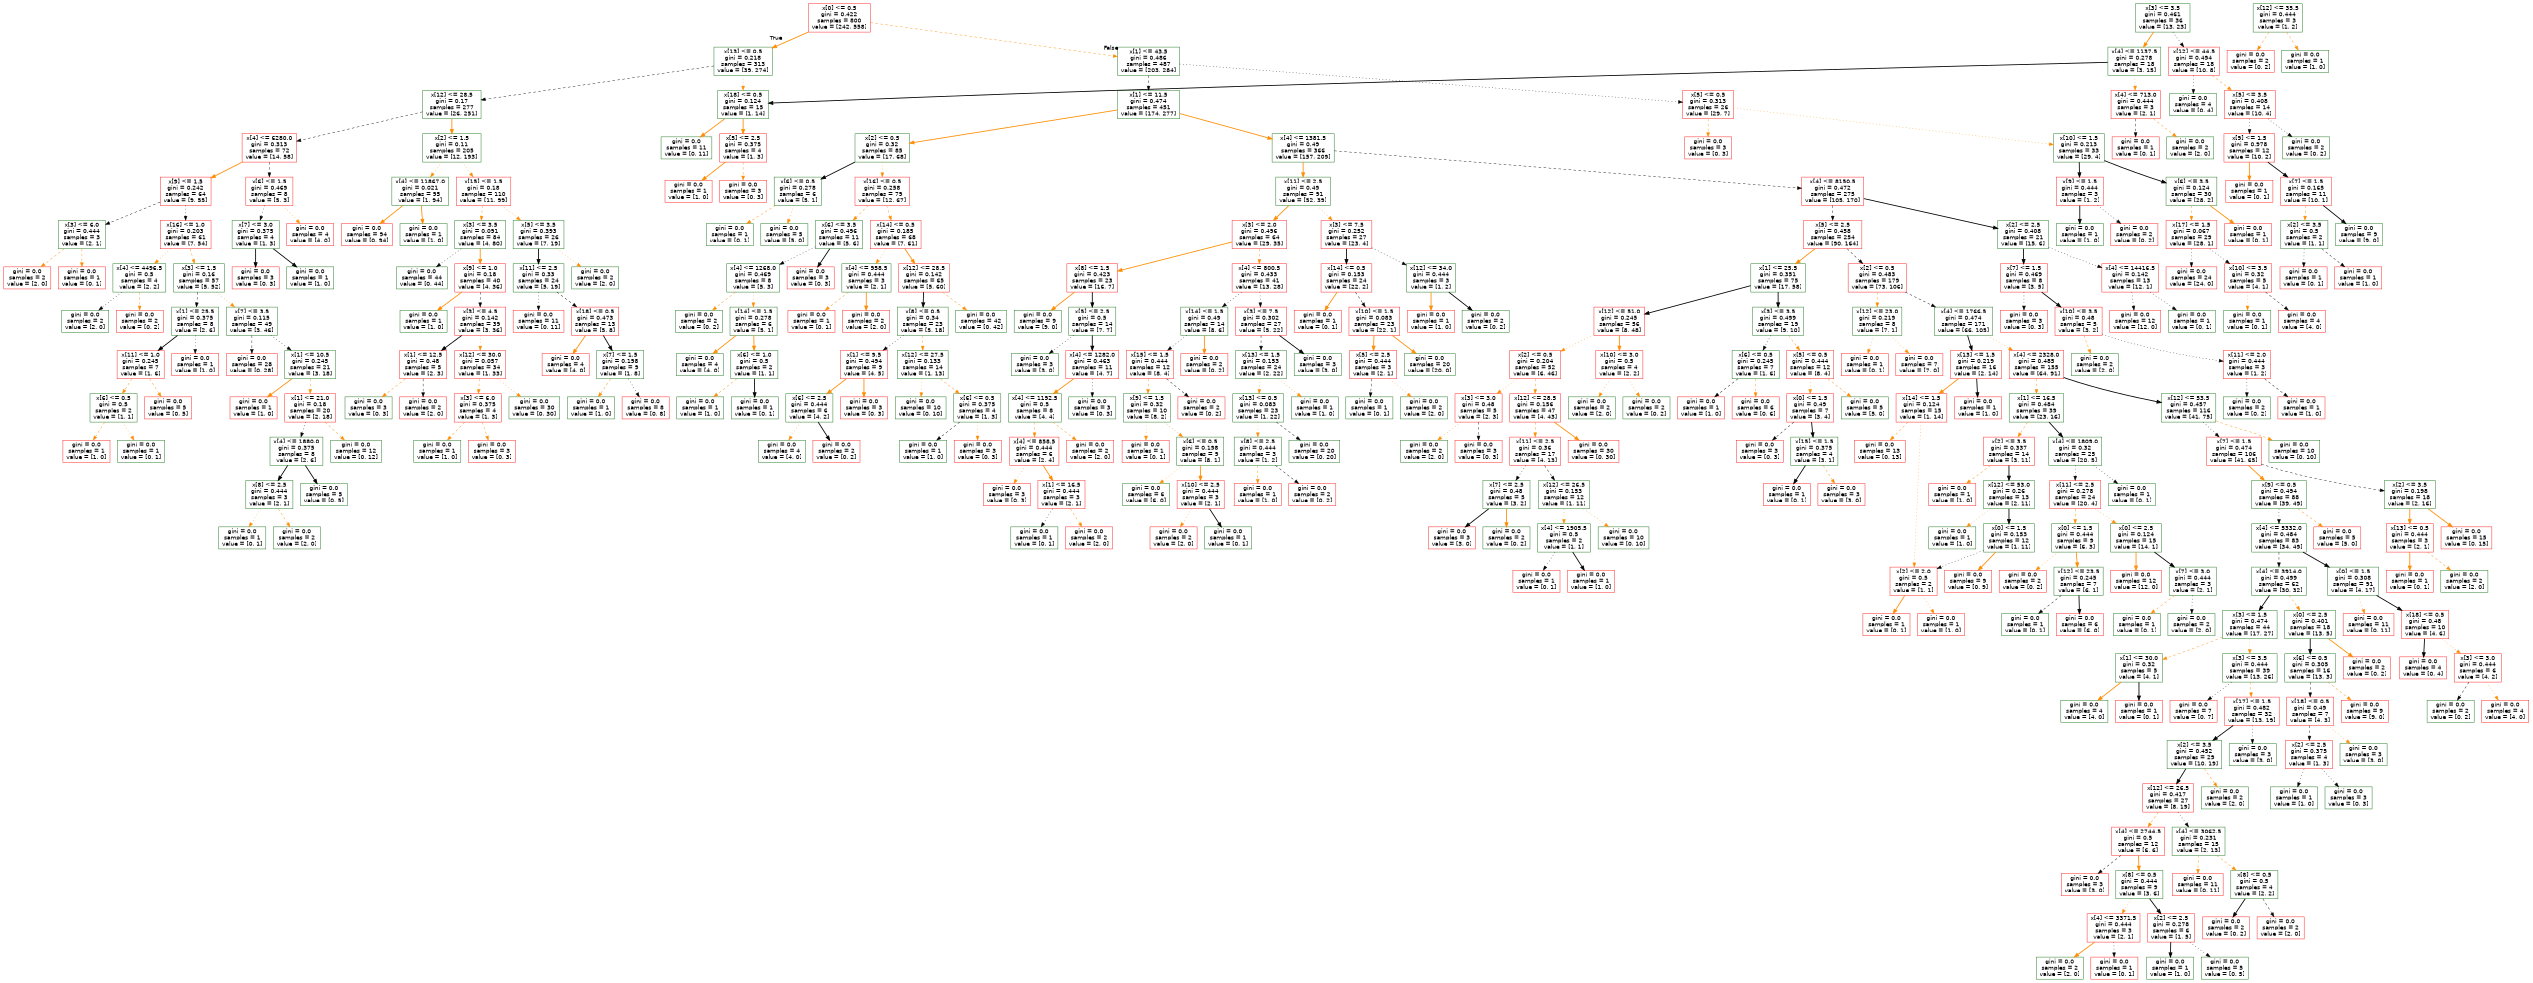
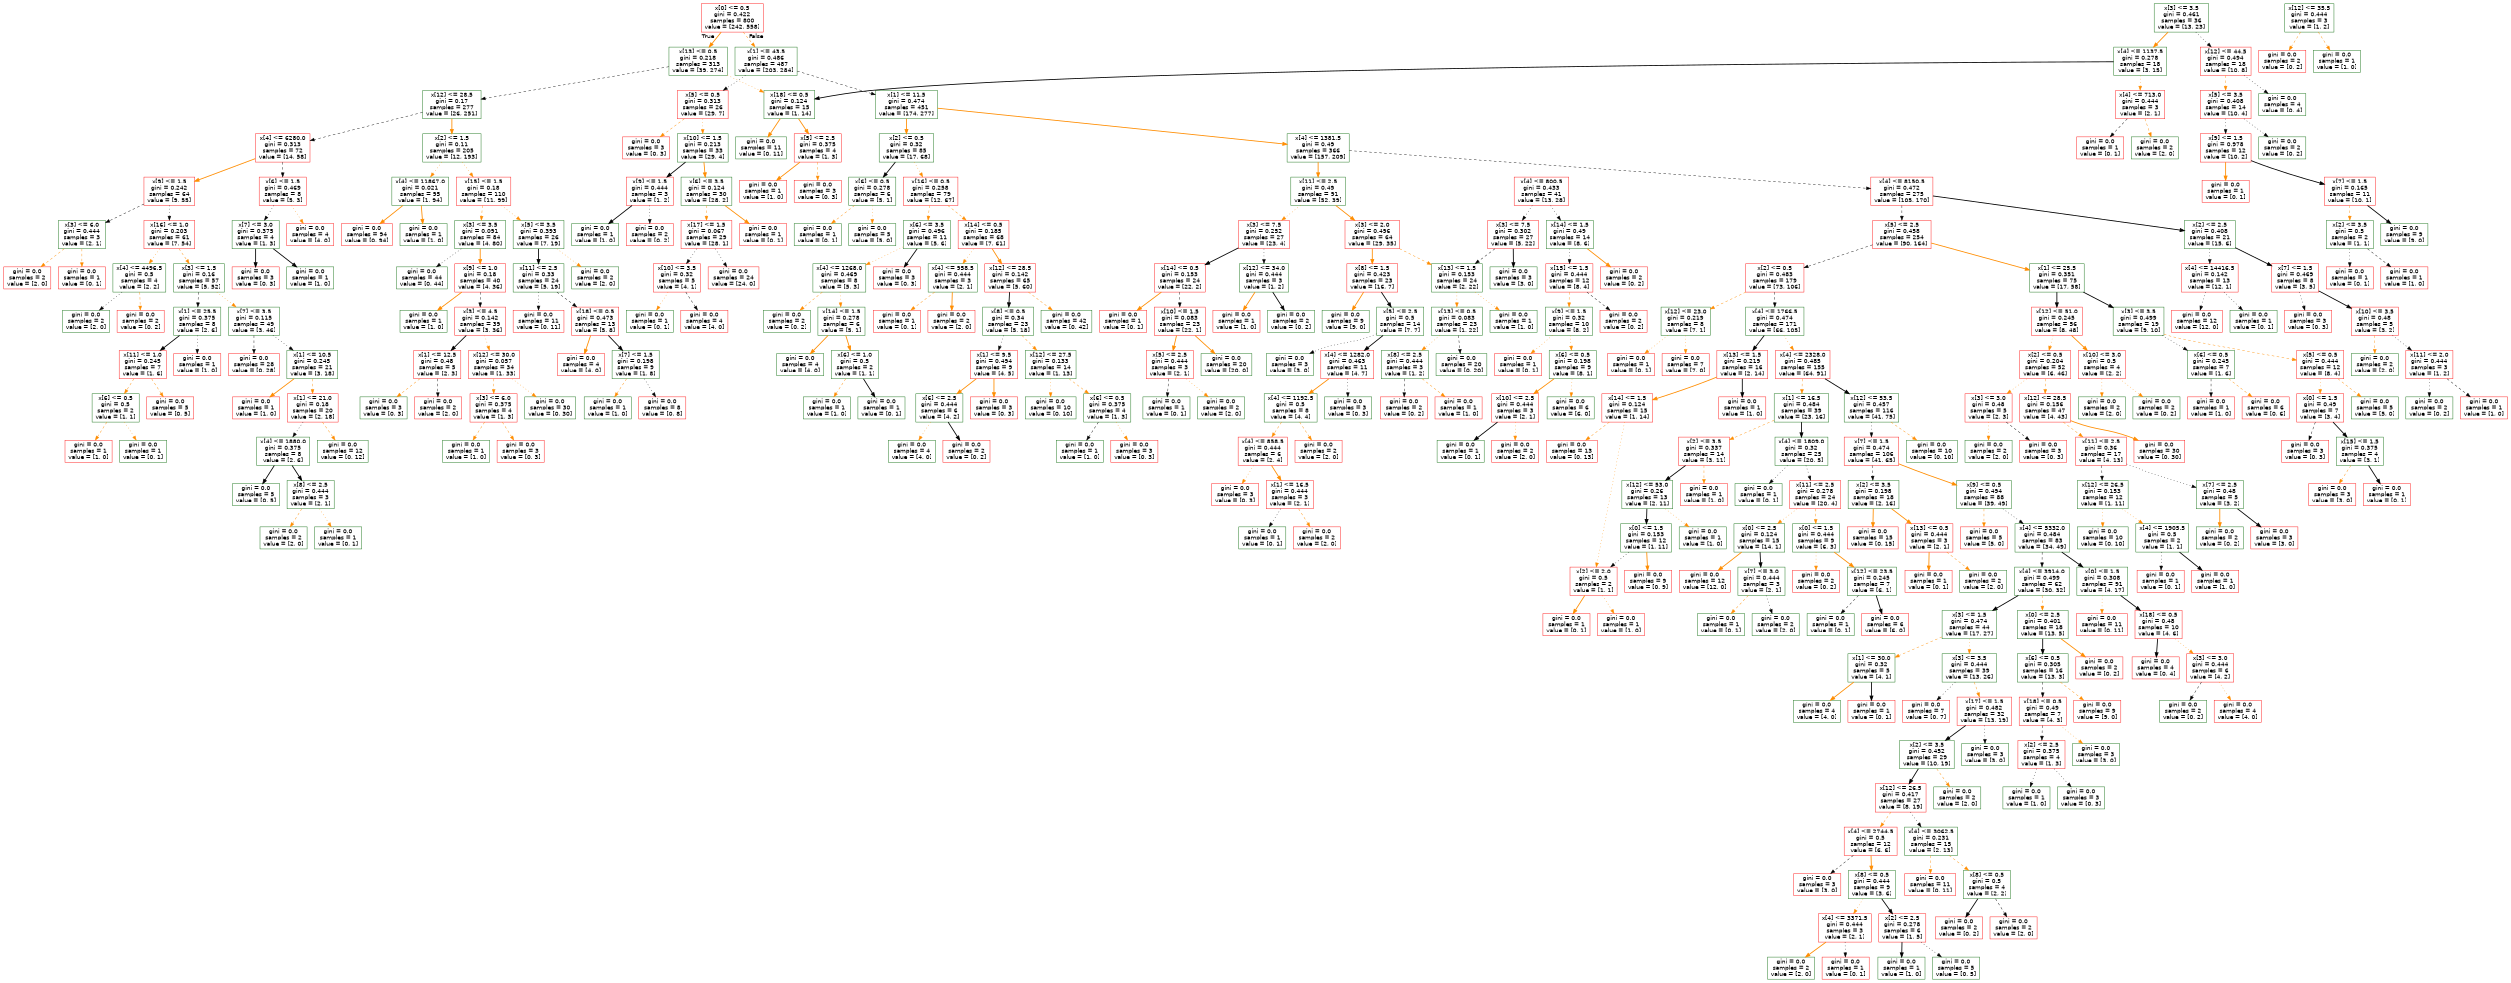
(2133, 172) -> (704, 167)
(1259, 254) -> (1414, 256)
(799, 255) -> (886, 255)
